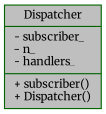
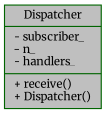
(52, 84) -> (43, 84)
